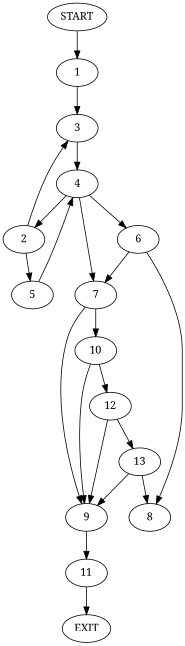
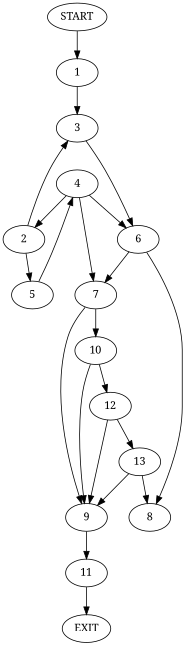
(77, 152) -> (110, 179)
